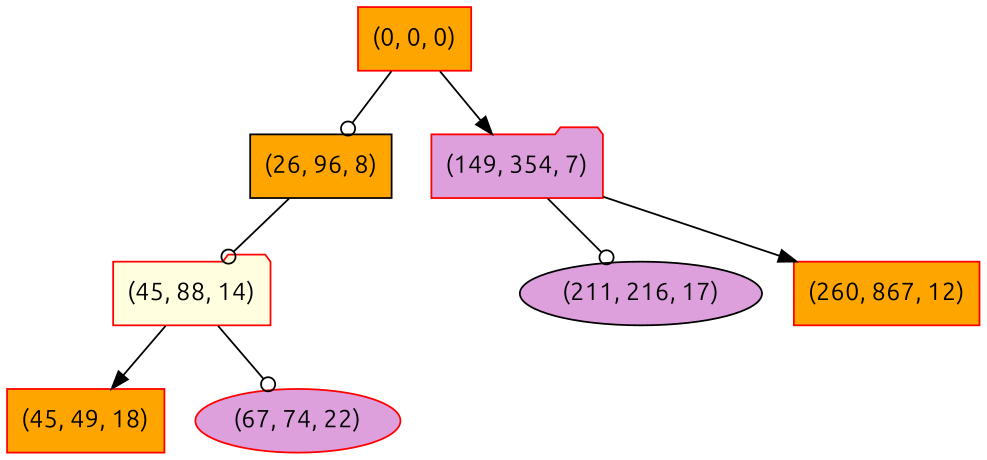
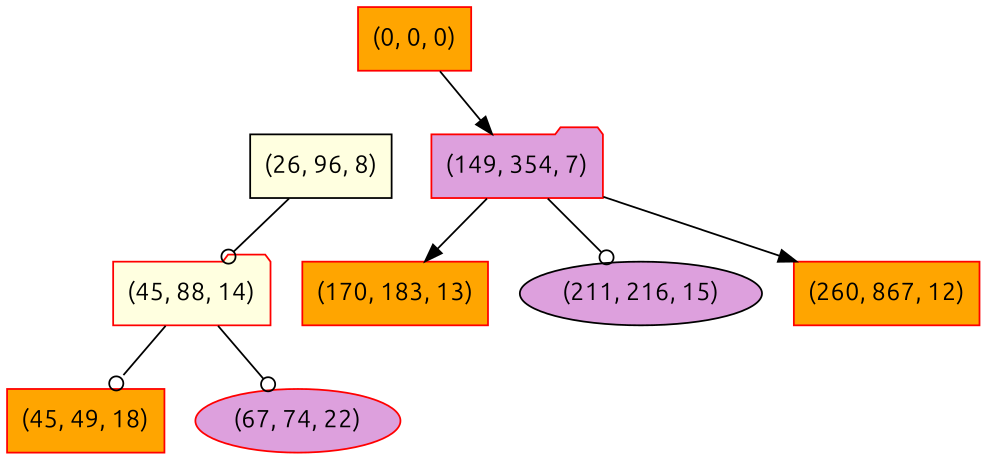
(372, 97) -> none
(321, 166) -> (321, 166)
none -> (395, 293)
(641, 293) -> (641, 293)
(145, 350) -> (145, 350)
